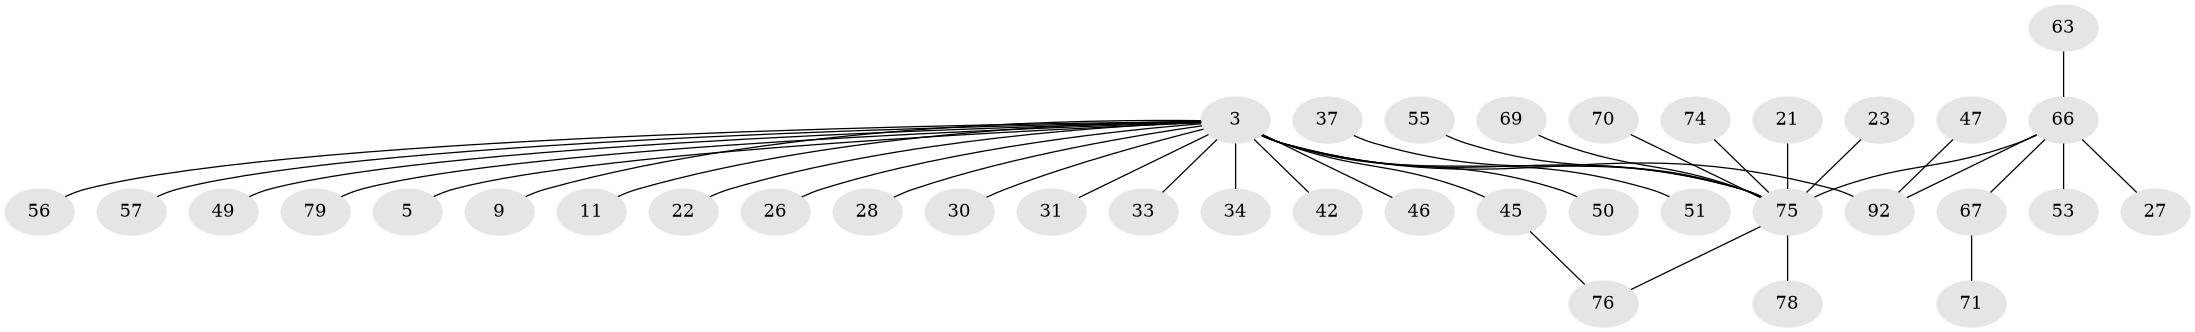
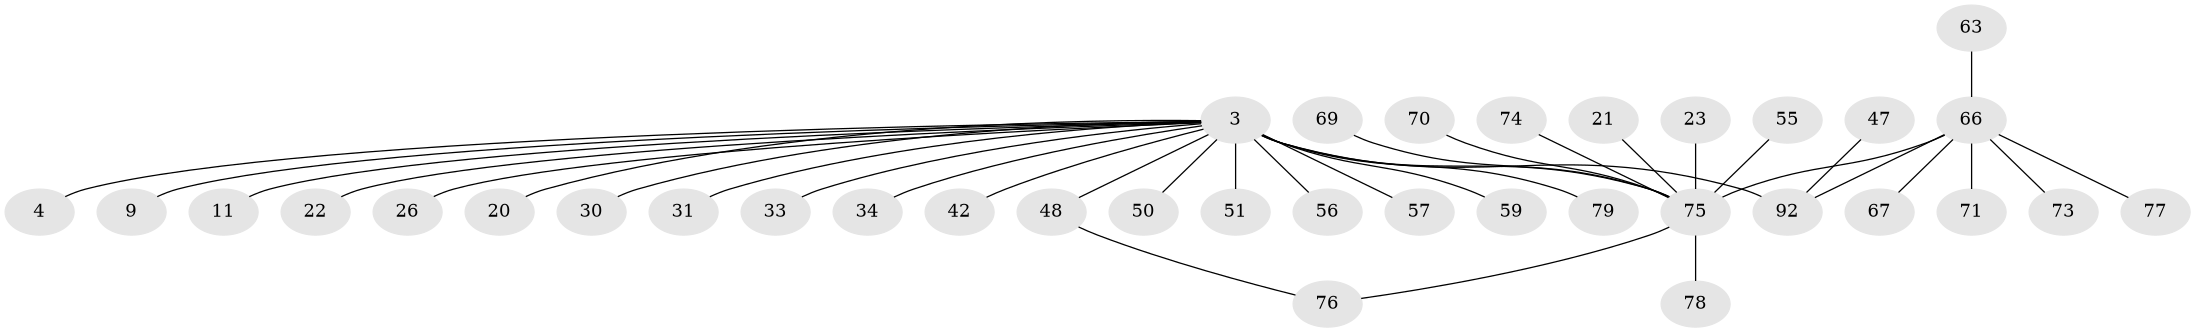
(1328, 120) -> none
(224, 212) -> (1512, 212)
(408, 212) -> (40, 212)
(868, 212) -> (500, 212)
(1420, 212) -> none
(1512, 212) -> (1052, 212)
(2064, 212) -> (2064, 212)
(2156, 212) -> (2156, 212)
(1972, 258) -> (1972, 166)
